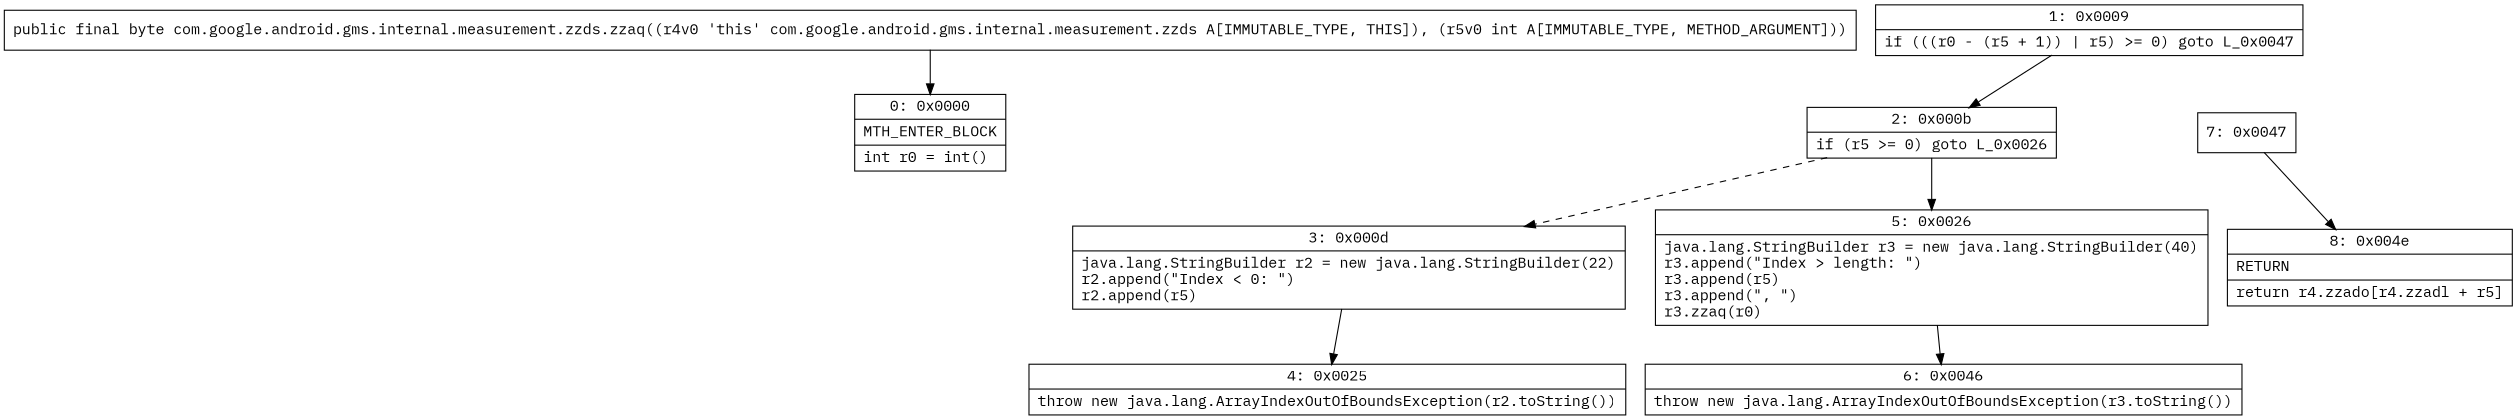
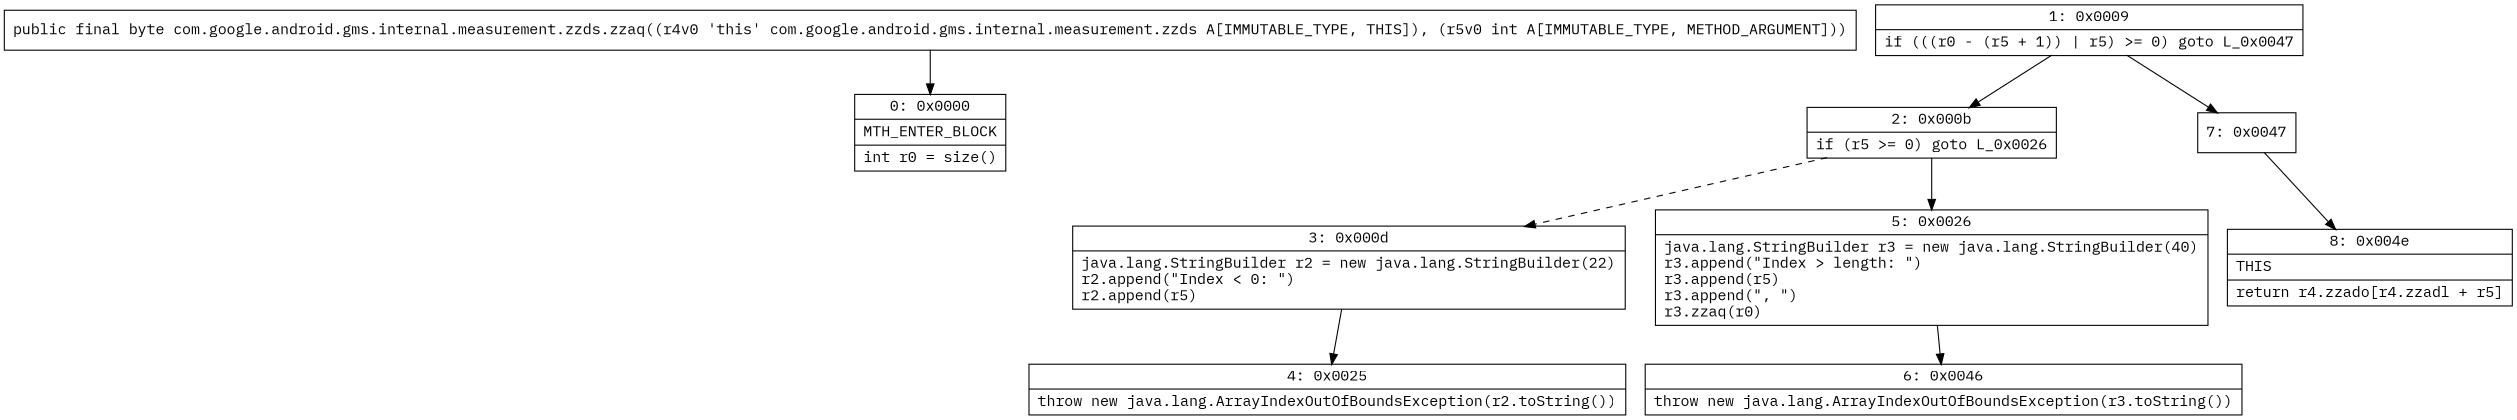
none -> (2168, 81)
(926, 158) -> (930, 158)
(2263, 267) -> (2254, 267)
